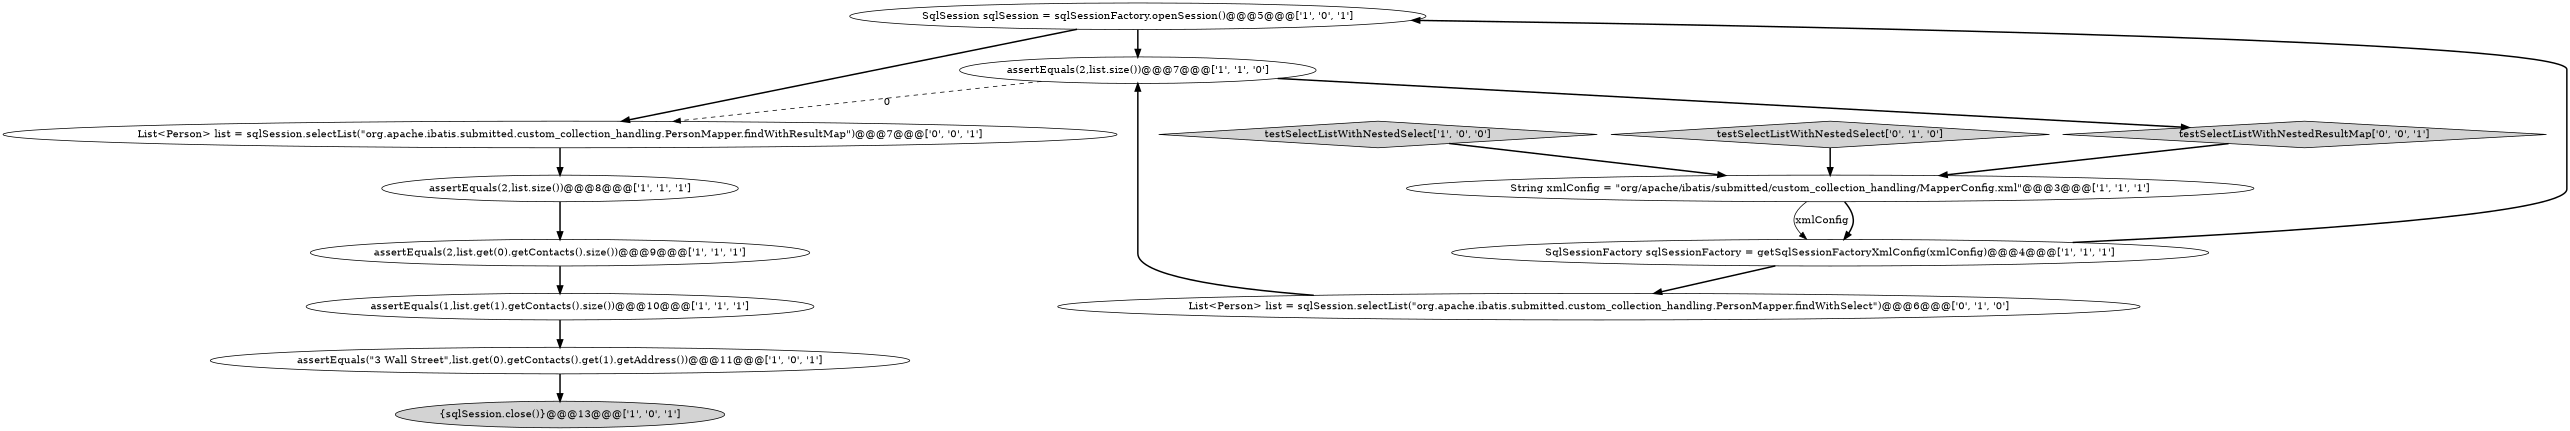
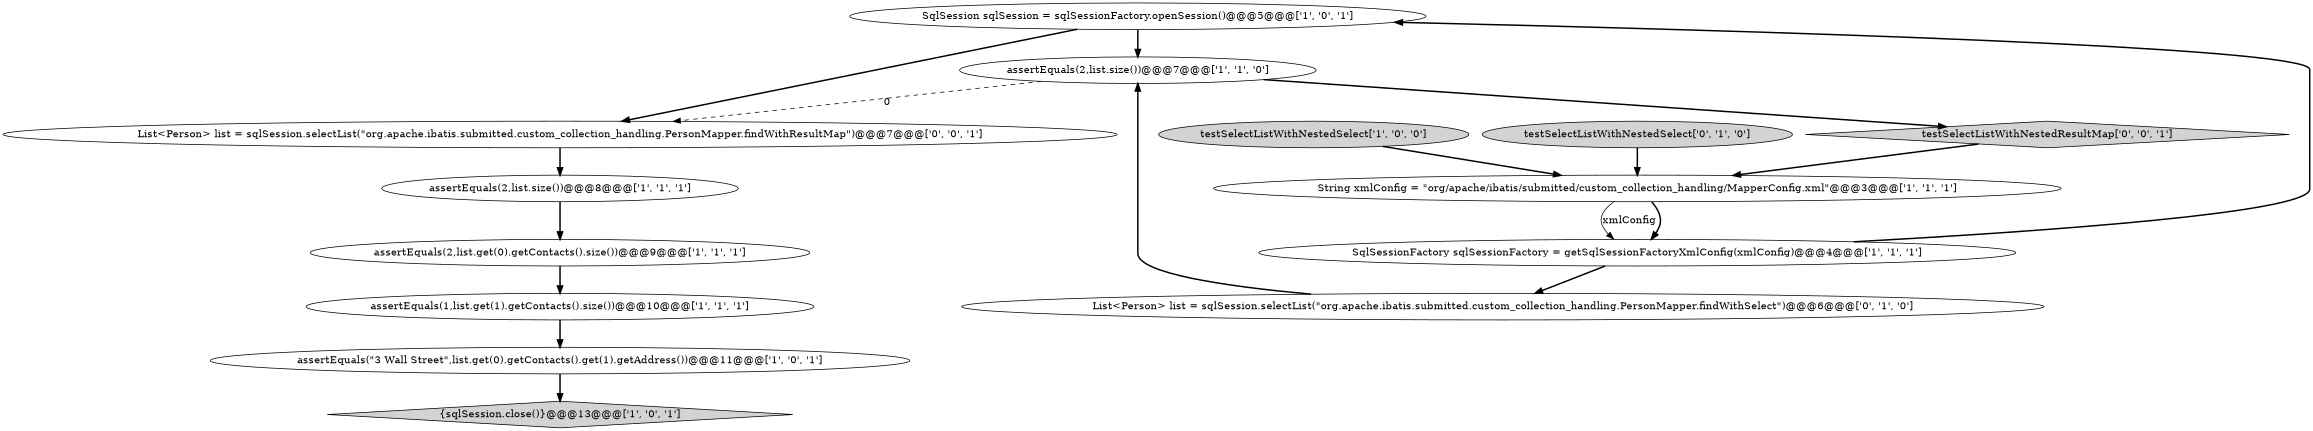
(1378, 134) -> (1314, 134)
(1830, 134) -> (1637, 134)
(560, 415) -> (560, 415)
